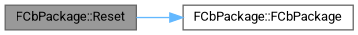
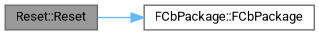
(71, 18) -> (51, 18)
